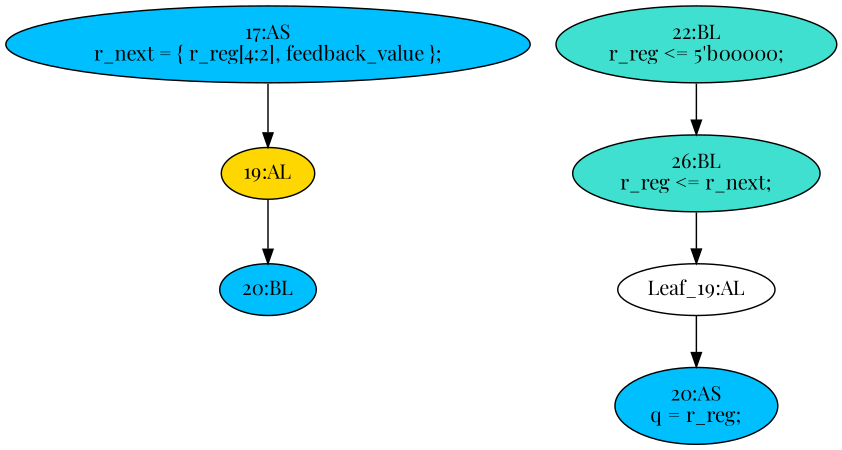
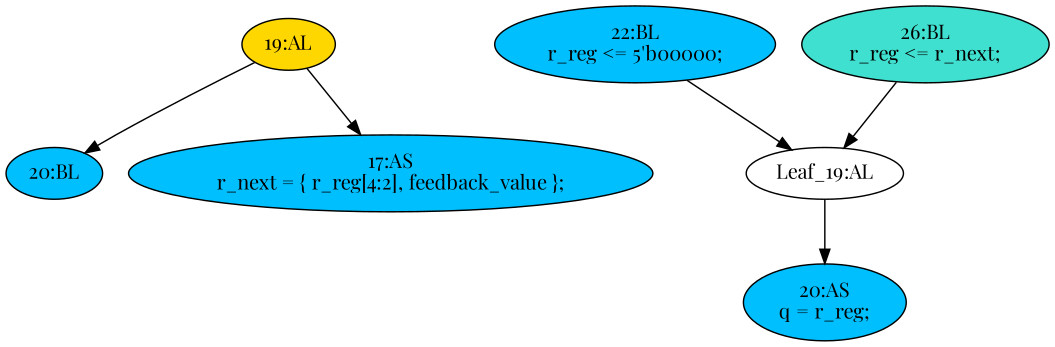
(696, 44) -> (635, 44)
(696, 102) -> (733, 111)
(268, 108) -> (329, 96)
